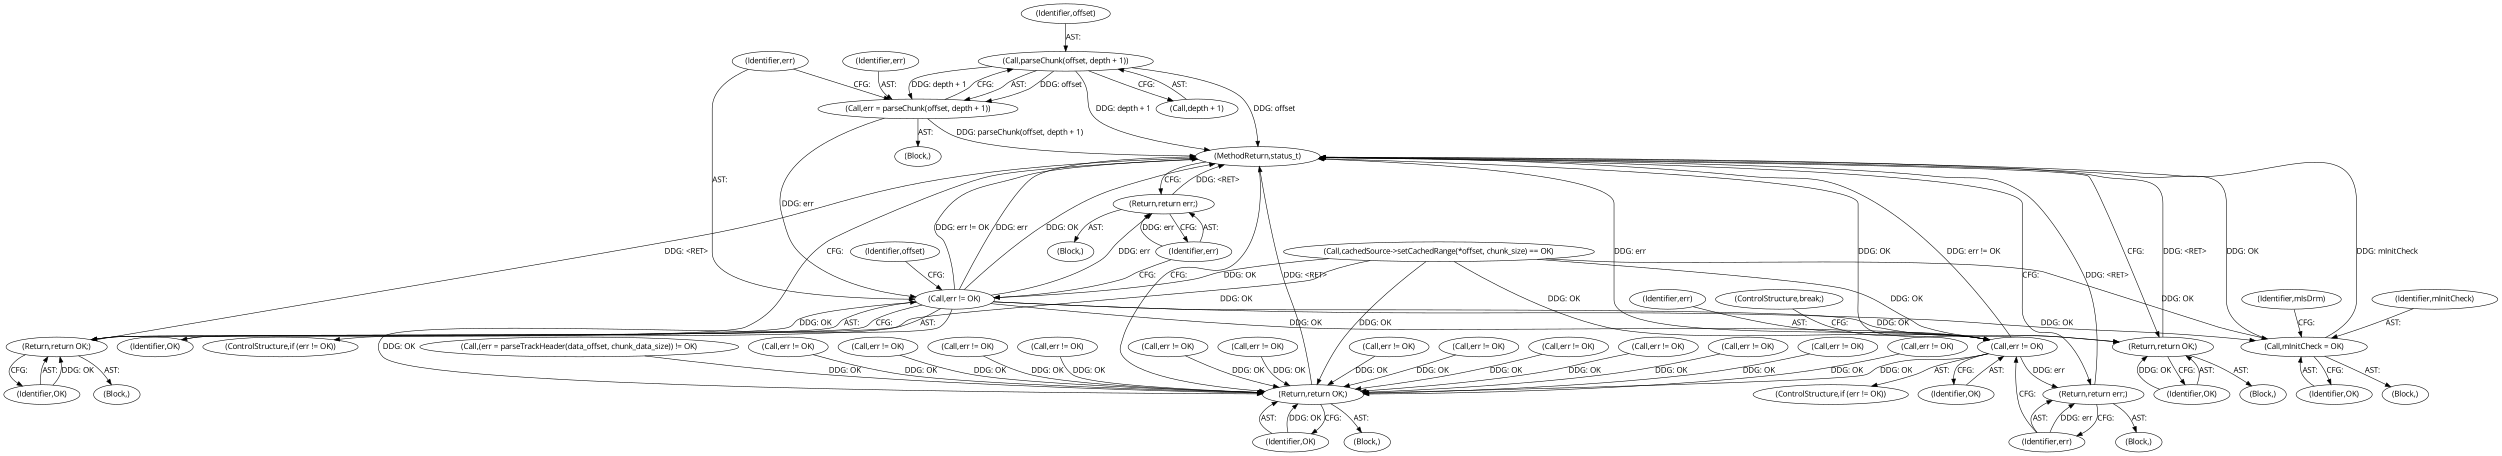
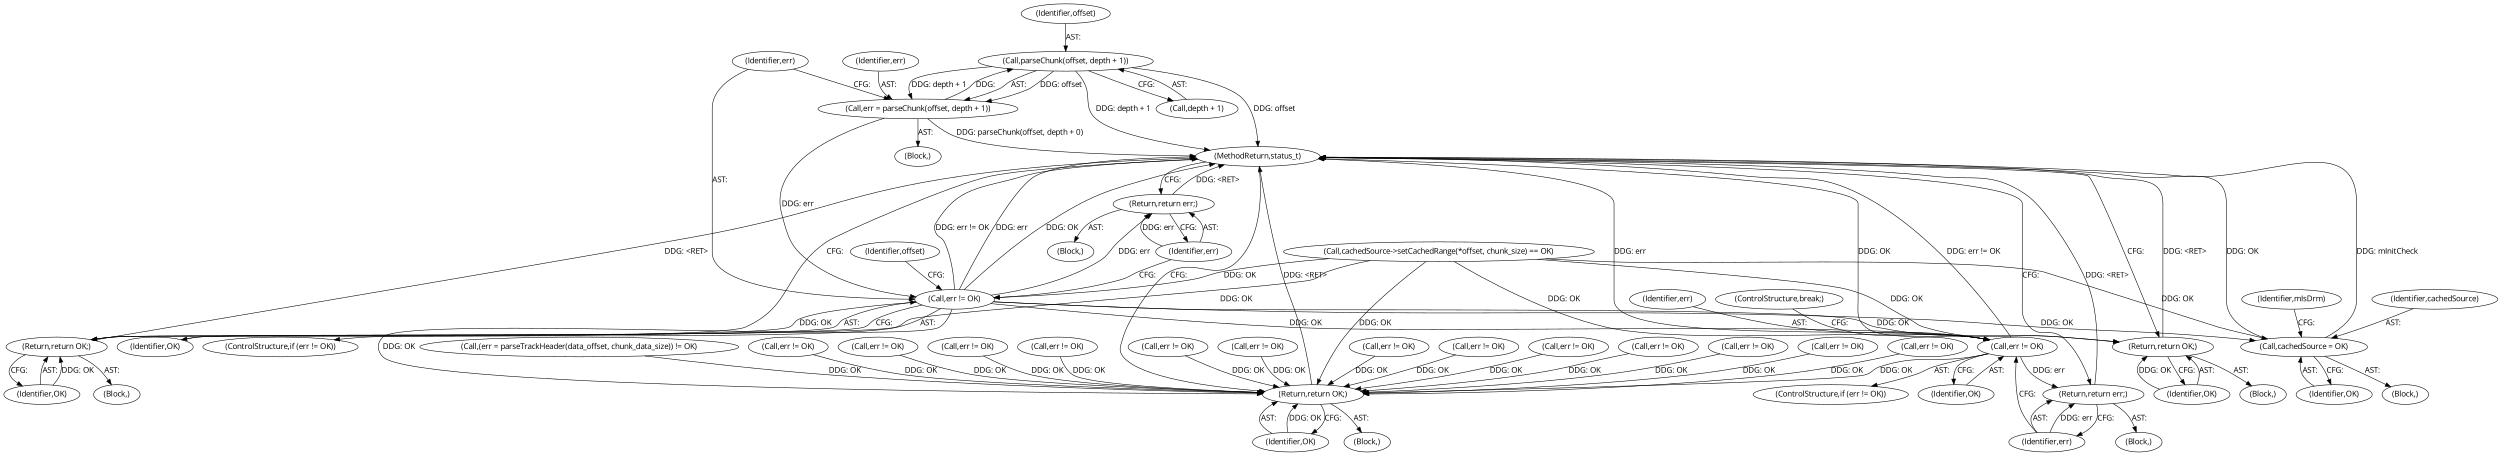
(987, 85) -> (987, 85)
(1020, 133) -> (1020, 133)
(2435, 299) -> (2435, 299)
(2304, 347) -> (2304, 347)
